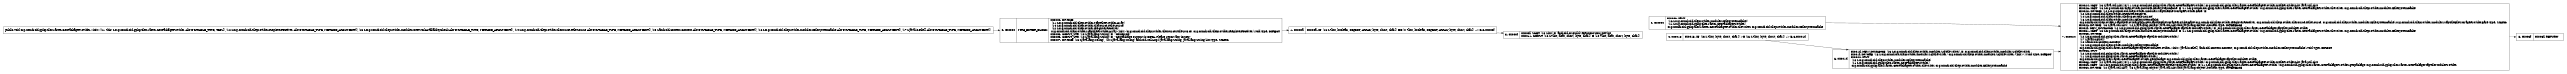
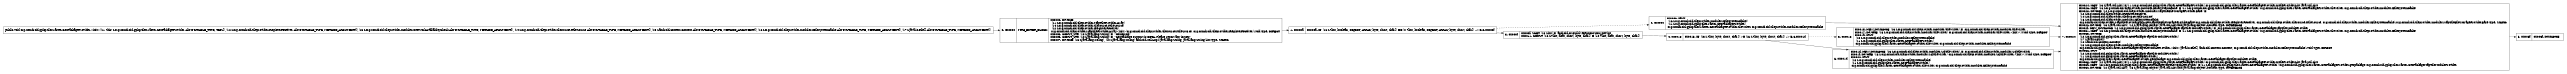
none -> (1572, 26)
none -> (1653, 36)
none -> (1943, 37)
(2548, 37) -> (2548, 37)
